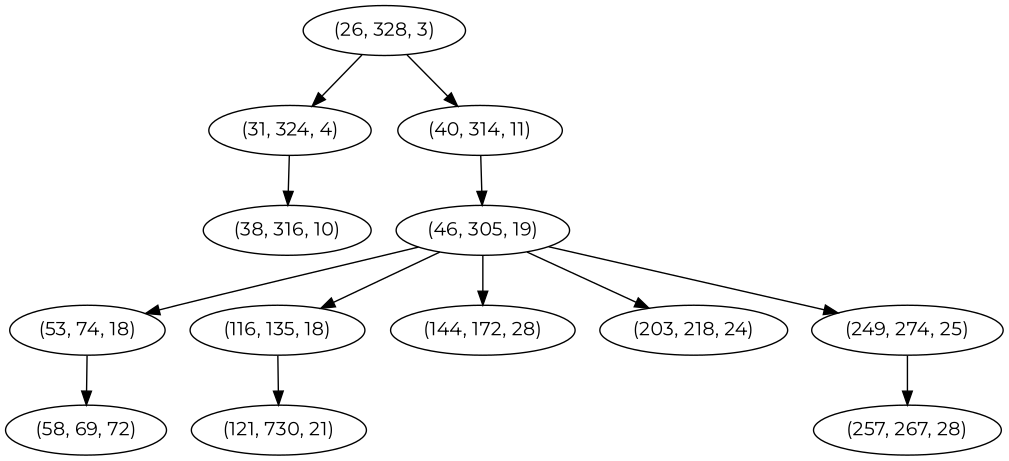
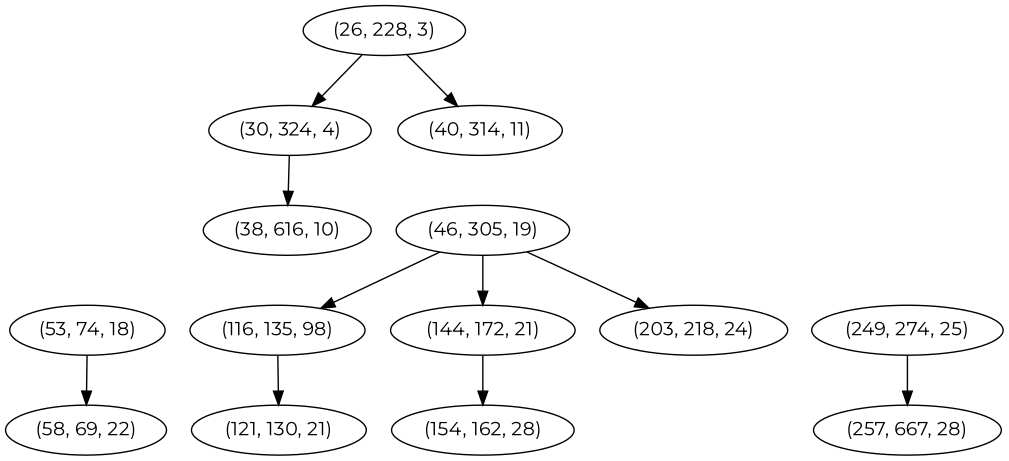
(384, 31) -> (384, 31)
(290, 130) -> (290, 130)
(481, 174) -> none
(287, 230) -> (287, 230)
(289, 278) -> none
(687, 278) -> none
(278, 330) -> (278, 330)
(483, 330) -> (483, 330)
(86, 430) -> (86, 430)
(279, 430) -> (279, 430)
none -> (483, 430)
(907, 430) -> (907, 430)
